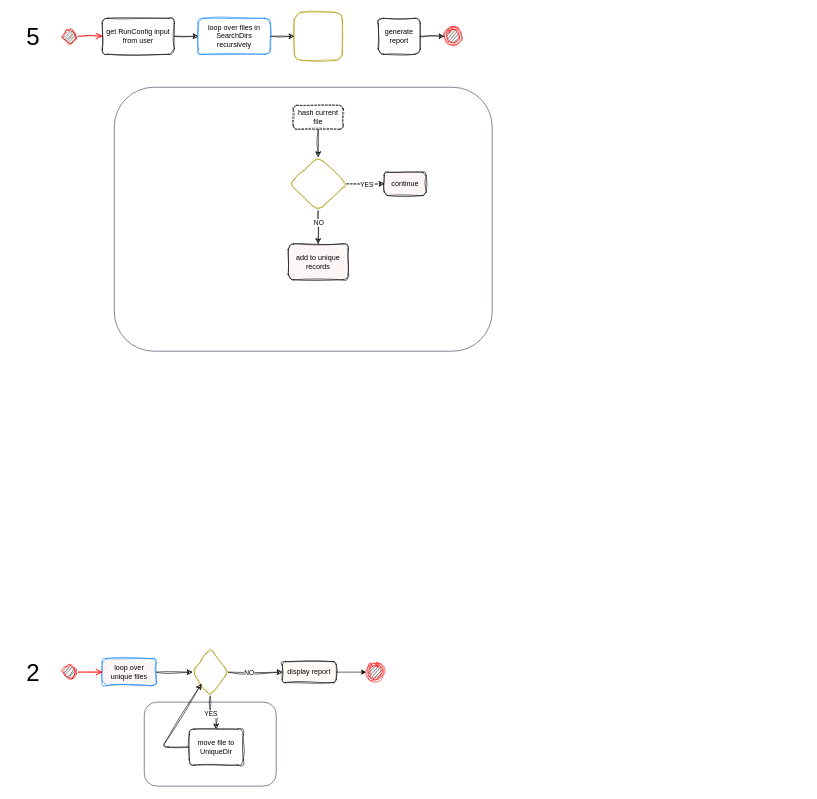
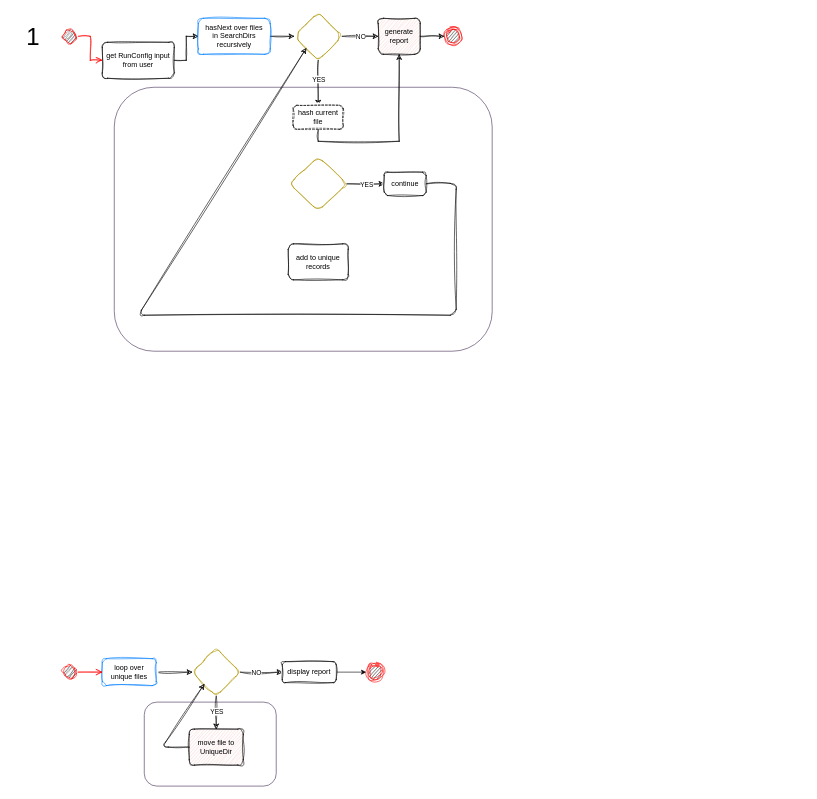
(33, 36) -> (33, 36)
(138, 36) -> (138, 60)
(234, 36) -> (234, 36)
(318, 36) -> (318, 36)
none -> (359, 36)
(399, 36) -> (399, 36)
none -> (318, 82)
(318, 146) -> (399, 141)
(352, 184) -> (352, 184)
(405, 184) -> (405, 184)
(318, 225) -> none
(318, 262) -> (318, 262)
none -> (221, 315)
(33, 672) -> none
(129, 672) -> (129, 672)
(210, 672) -> (216, 672)
(309, 672) -> (309, 672)
(216, 747) -> (216, 747)
